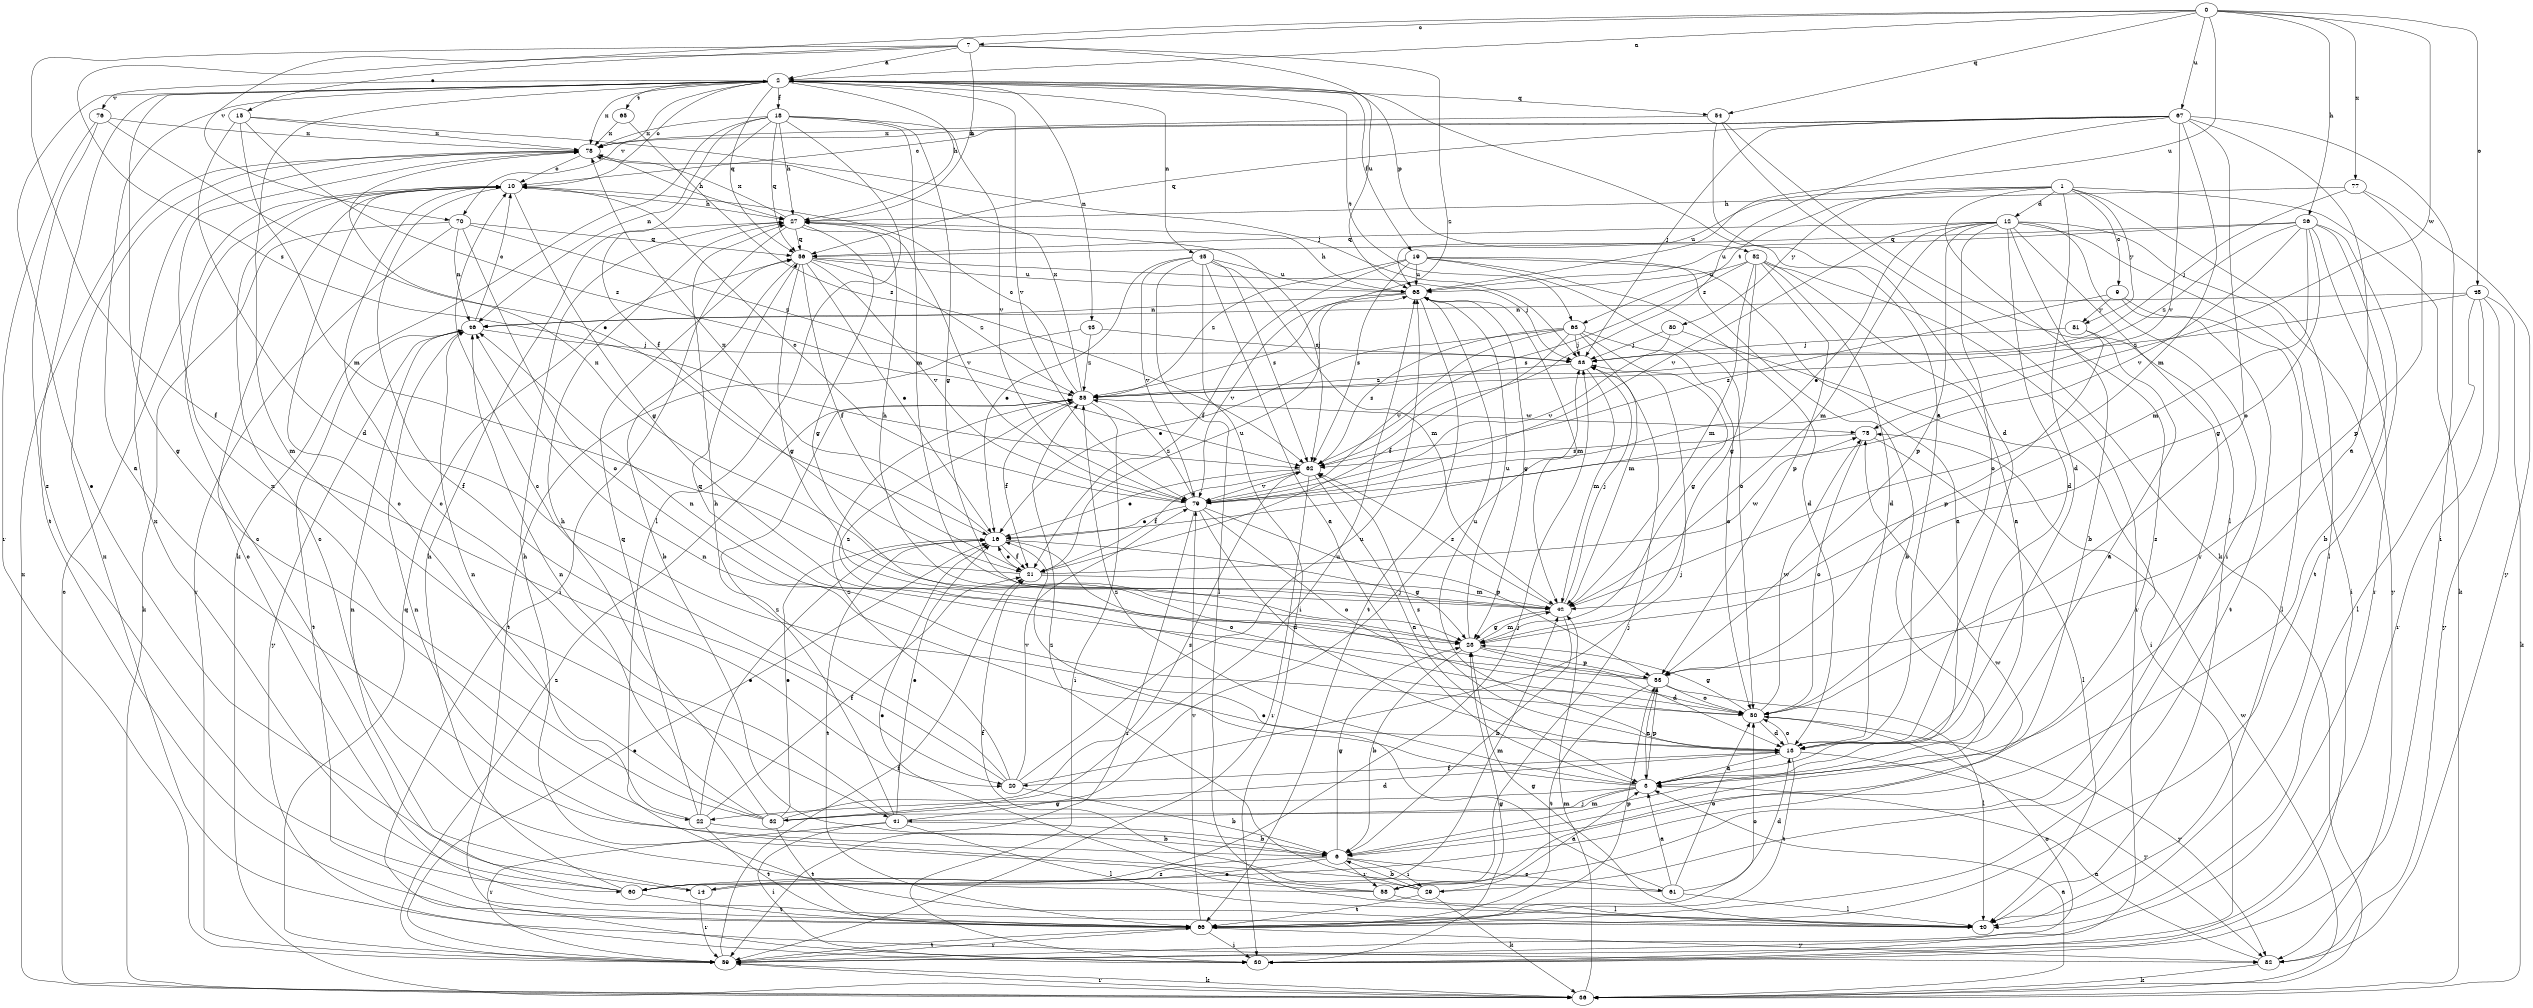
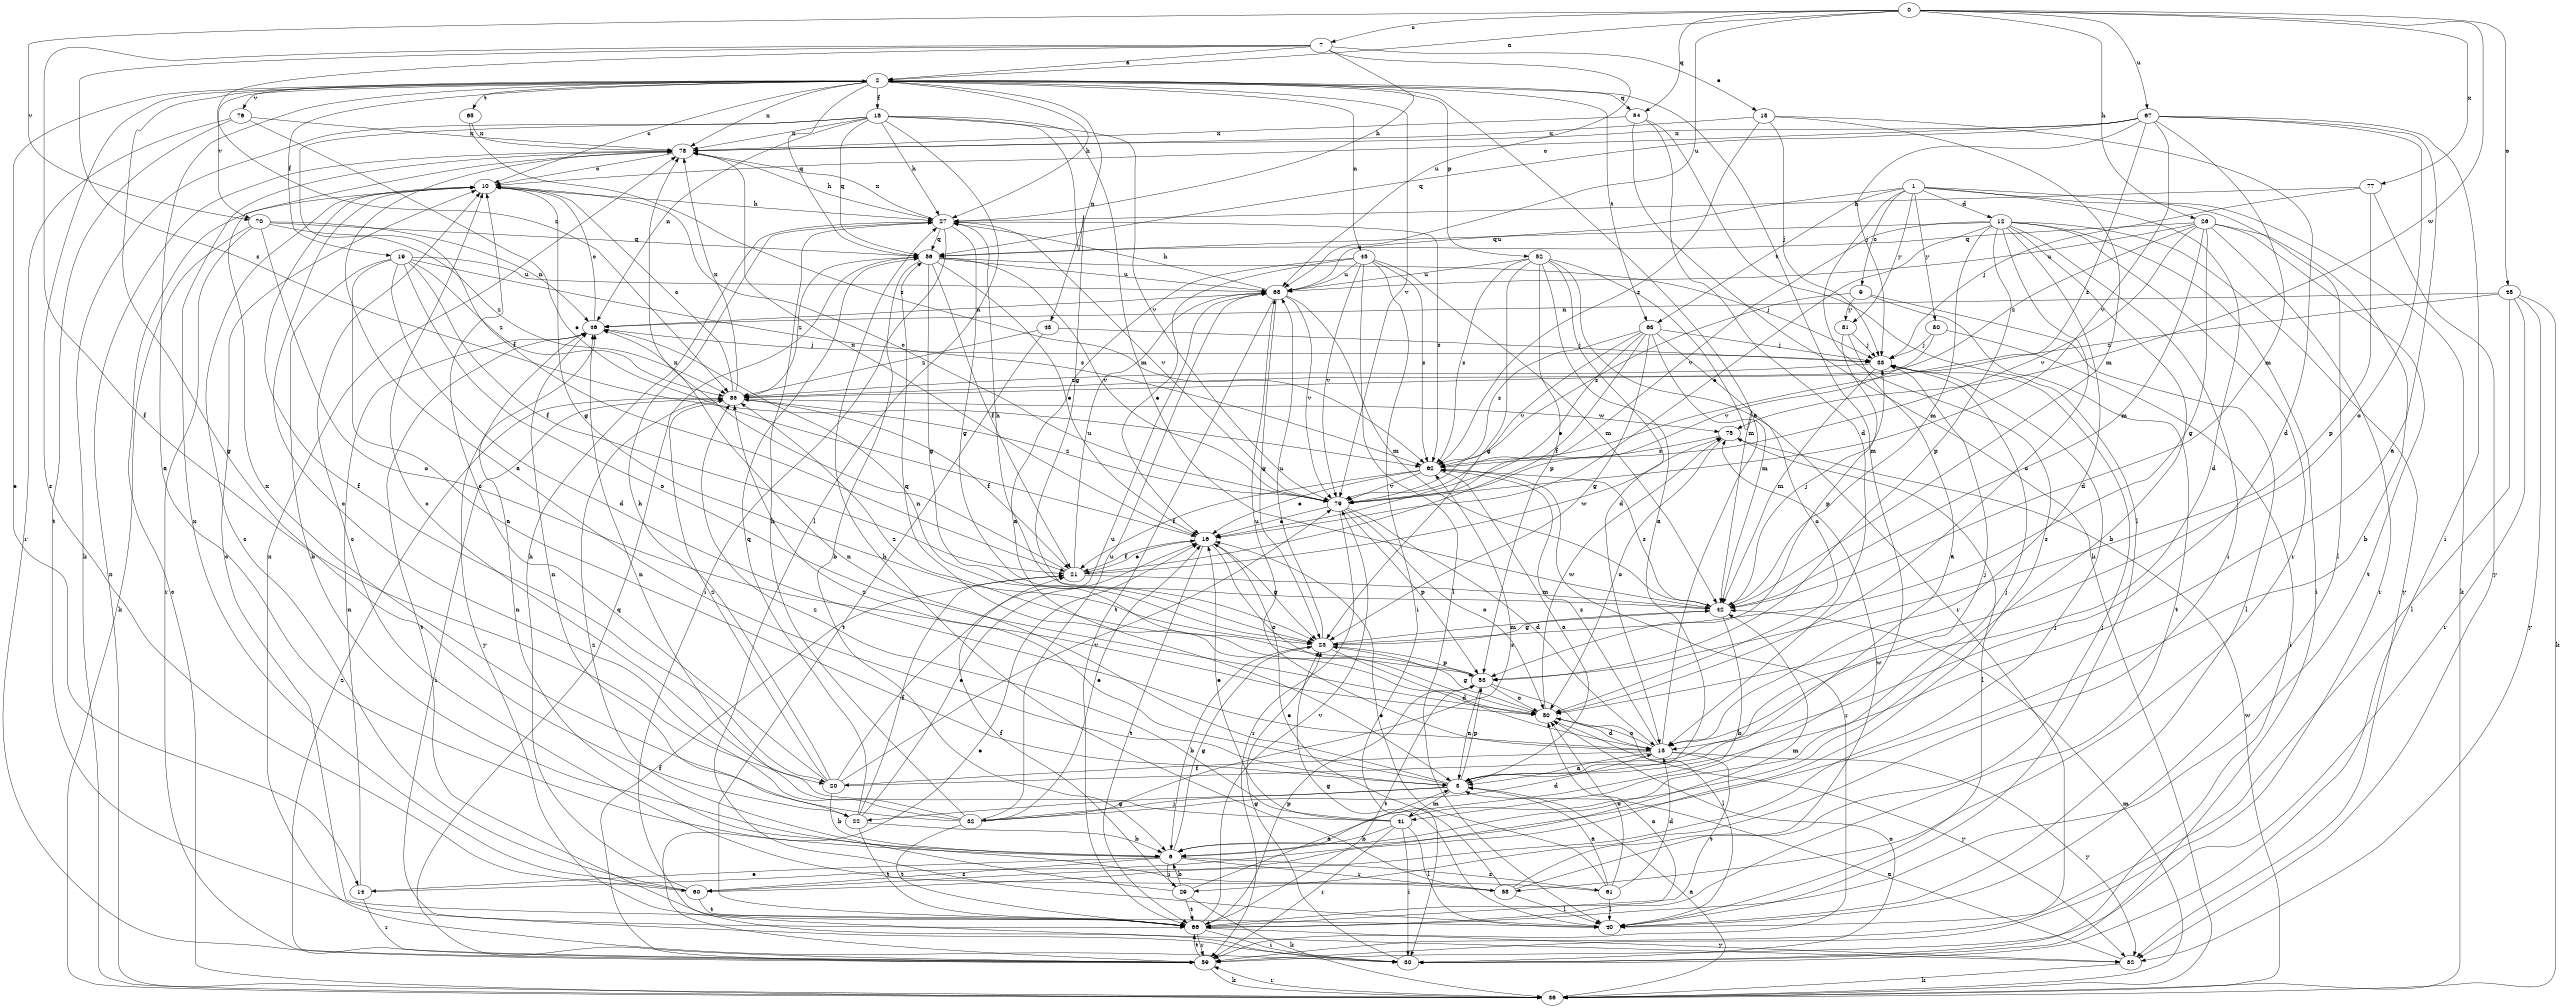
none -> (659, 571)
